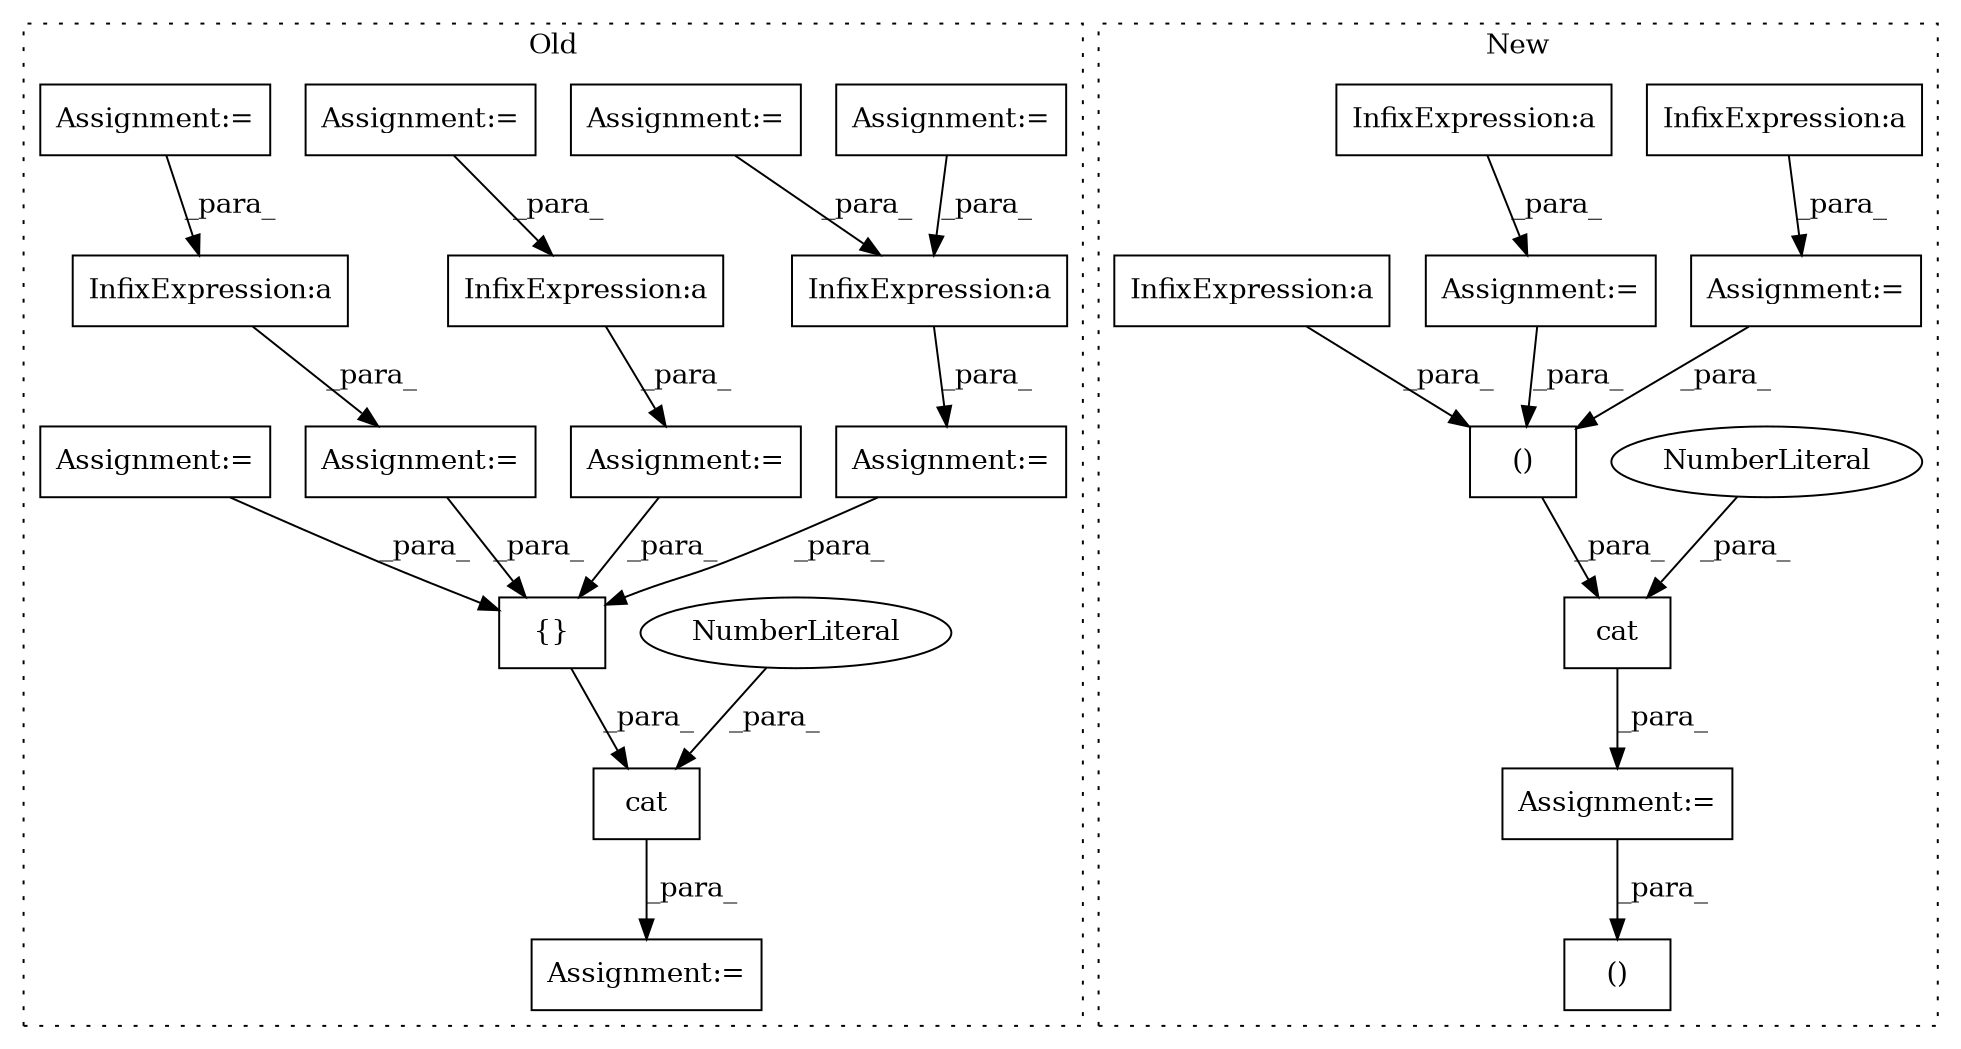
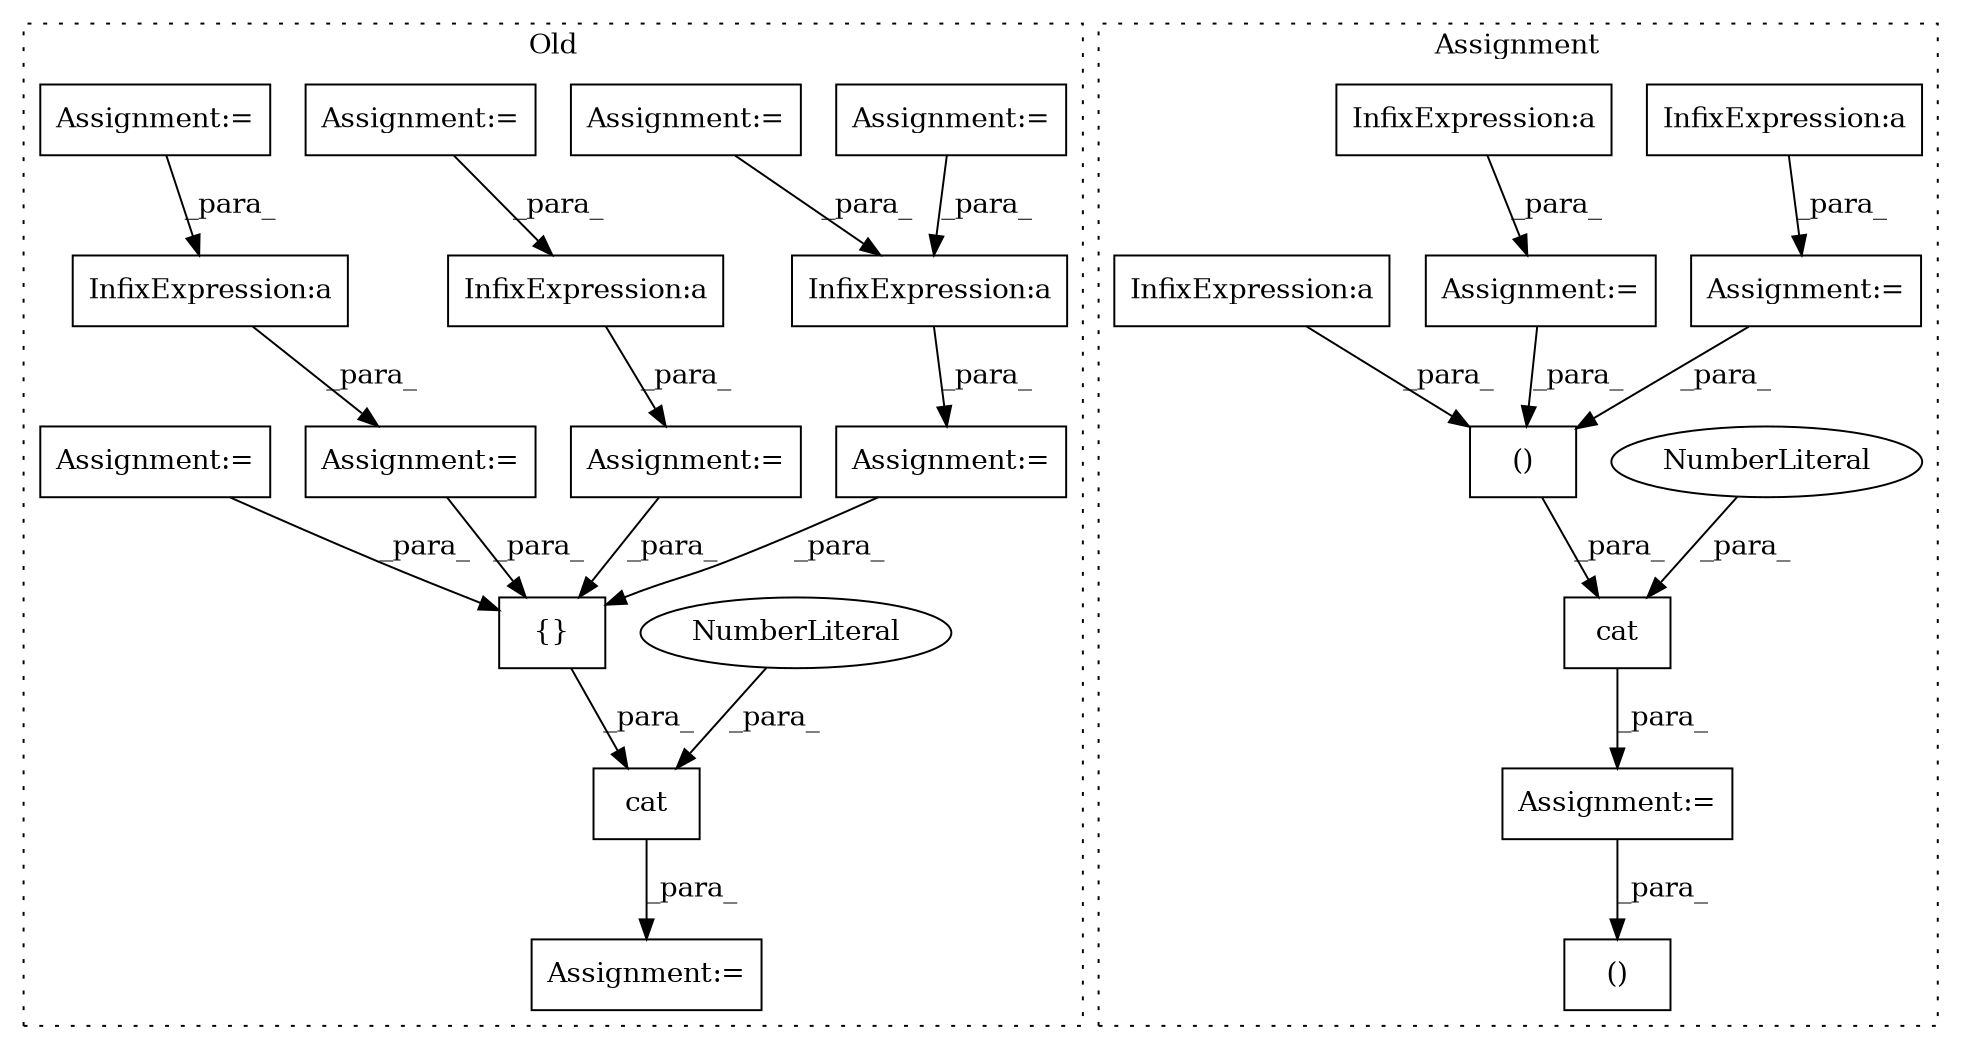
(1518, 46) -> (1518, 46)
